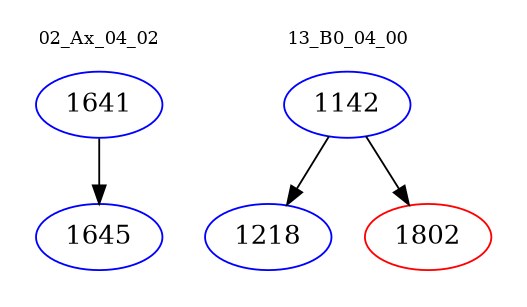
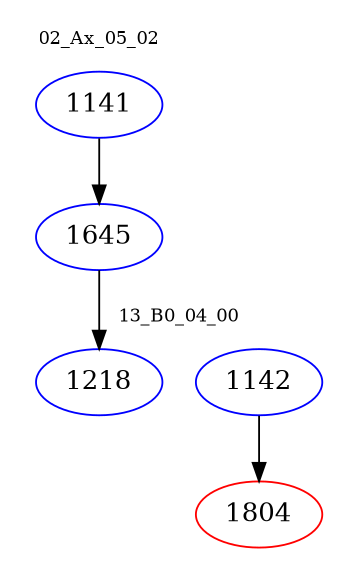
(99, 40) -> (99, 40)
(99, 105) -> (99, 105)
(313, 163) -> (99, 311)
(428, 237) -> (259, 514)
